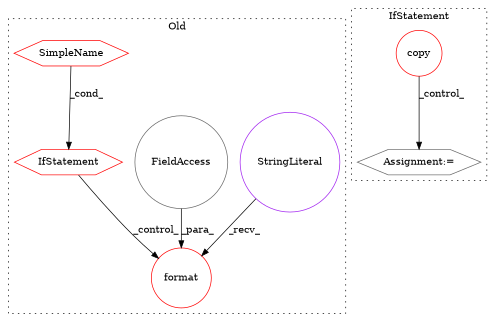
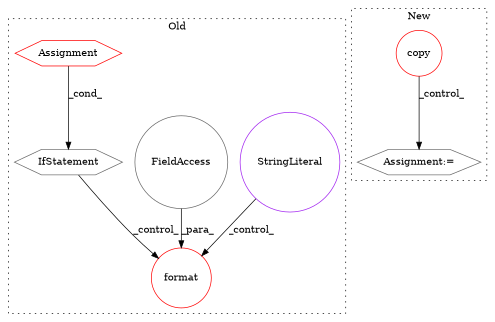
(419, 17) -> (419, 17)
(71, 53) -> (68, 53)
(68, 162) -> (68, 162)
(244, 230) -> (251, 230)
